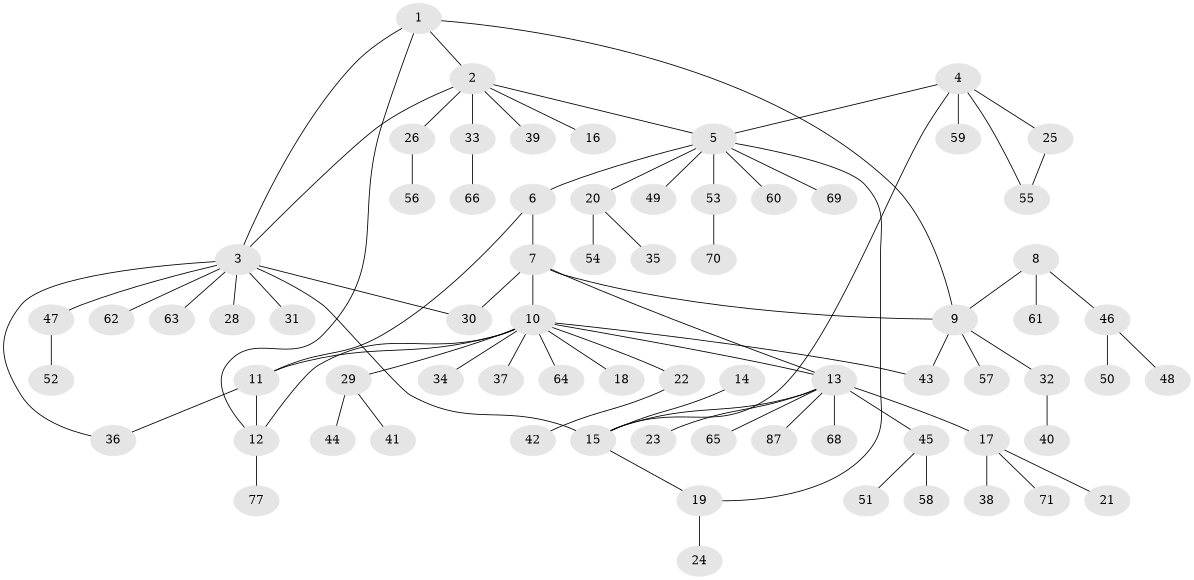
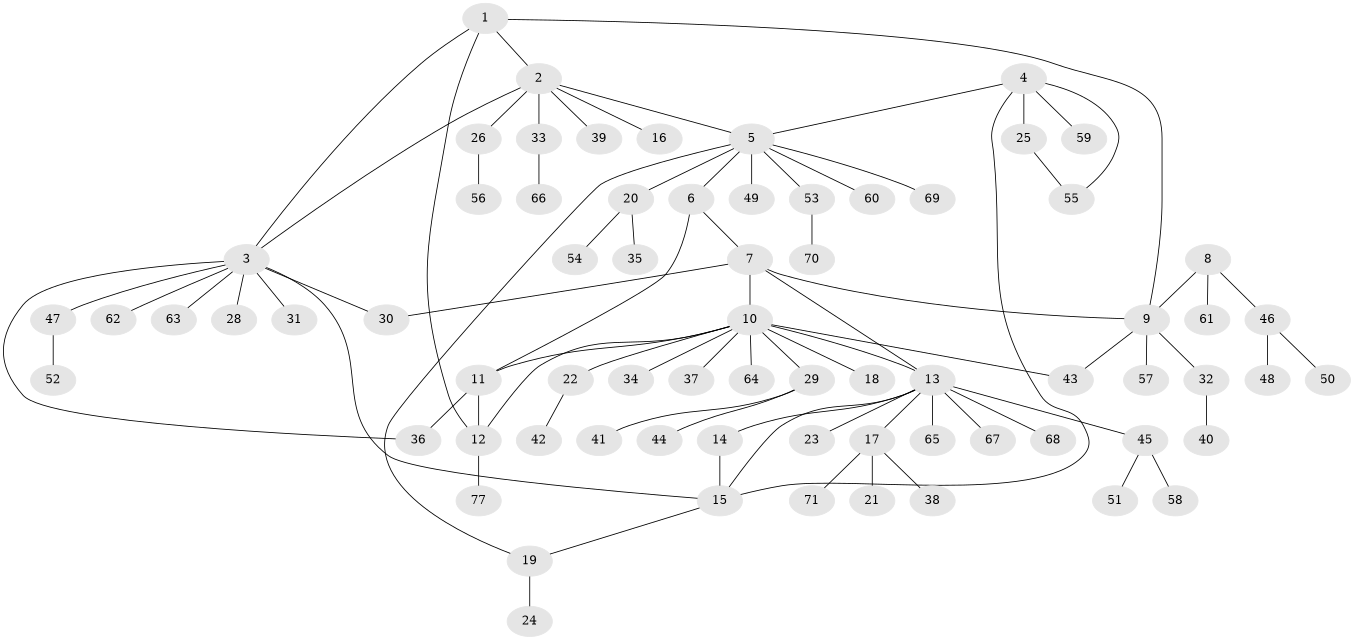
none -> (782, 418)
(774, 441) -> (993, 441)
